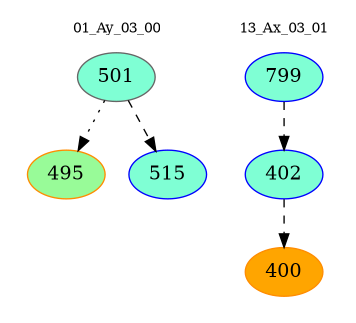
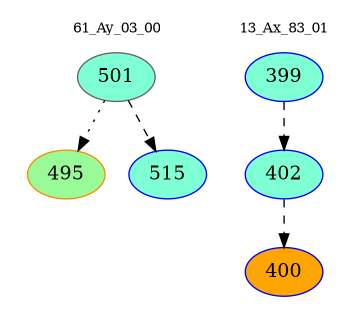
(117, 29) -> (117, 29)
(284, 29) -> (284, 29)
(284, 77) -> (284, 77)
(284, 272) -> (284, 272)
